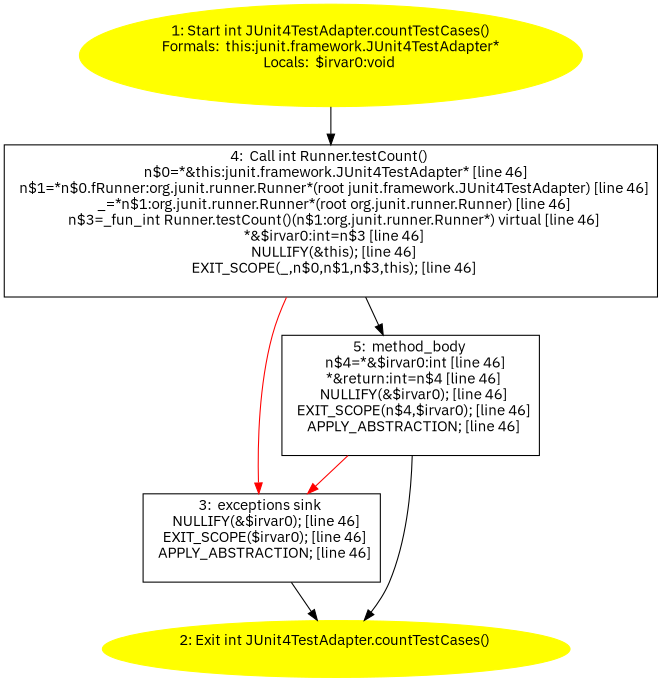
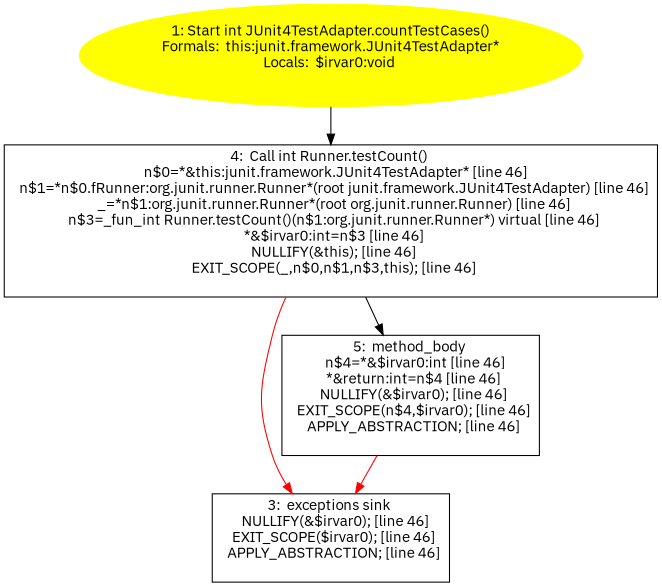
(336, 649) -> none
